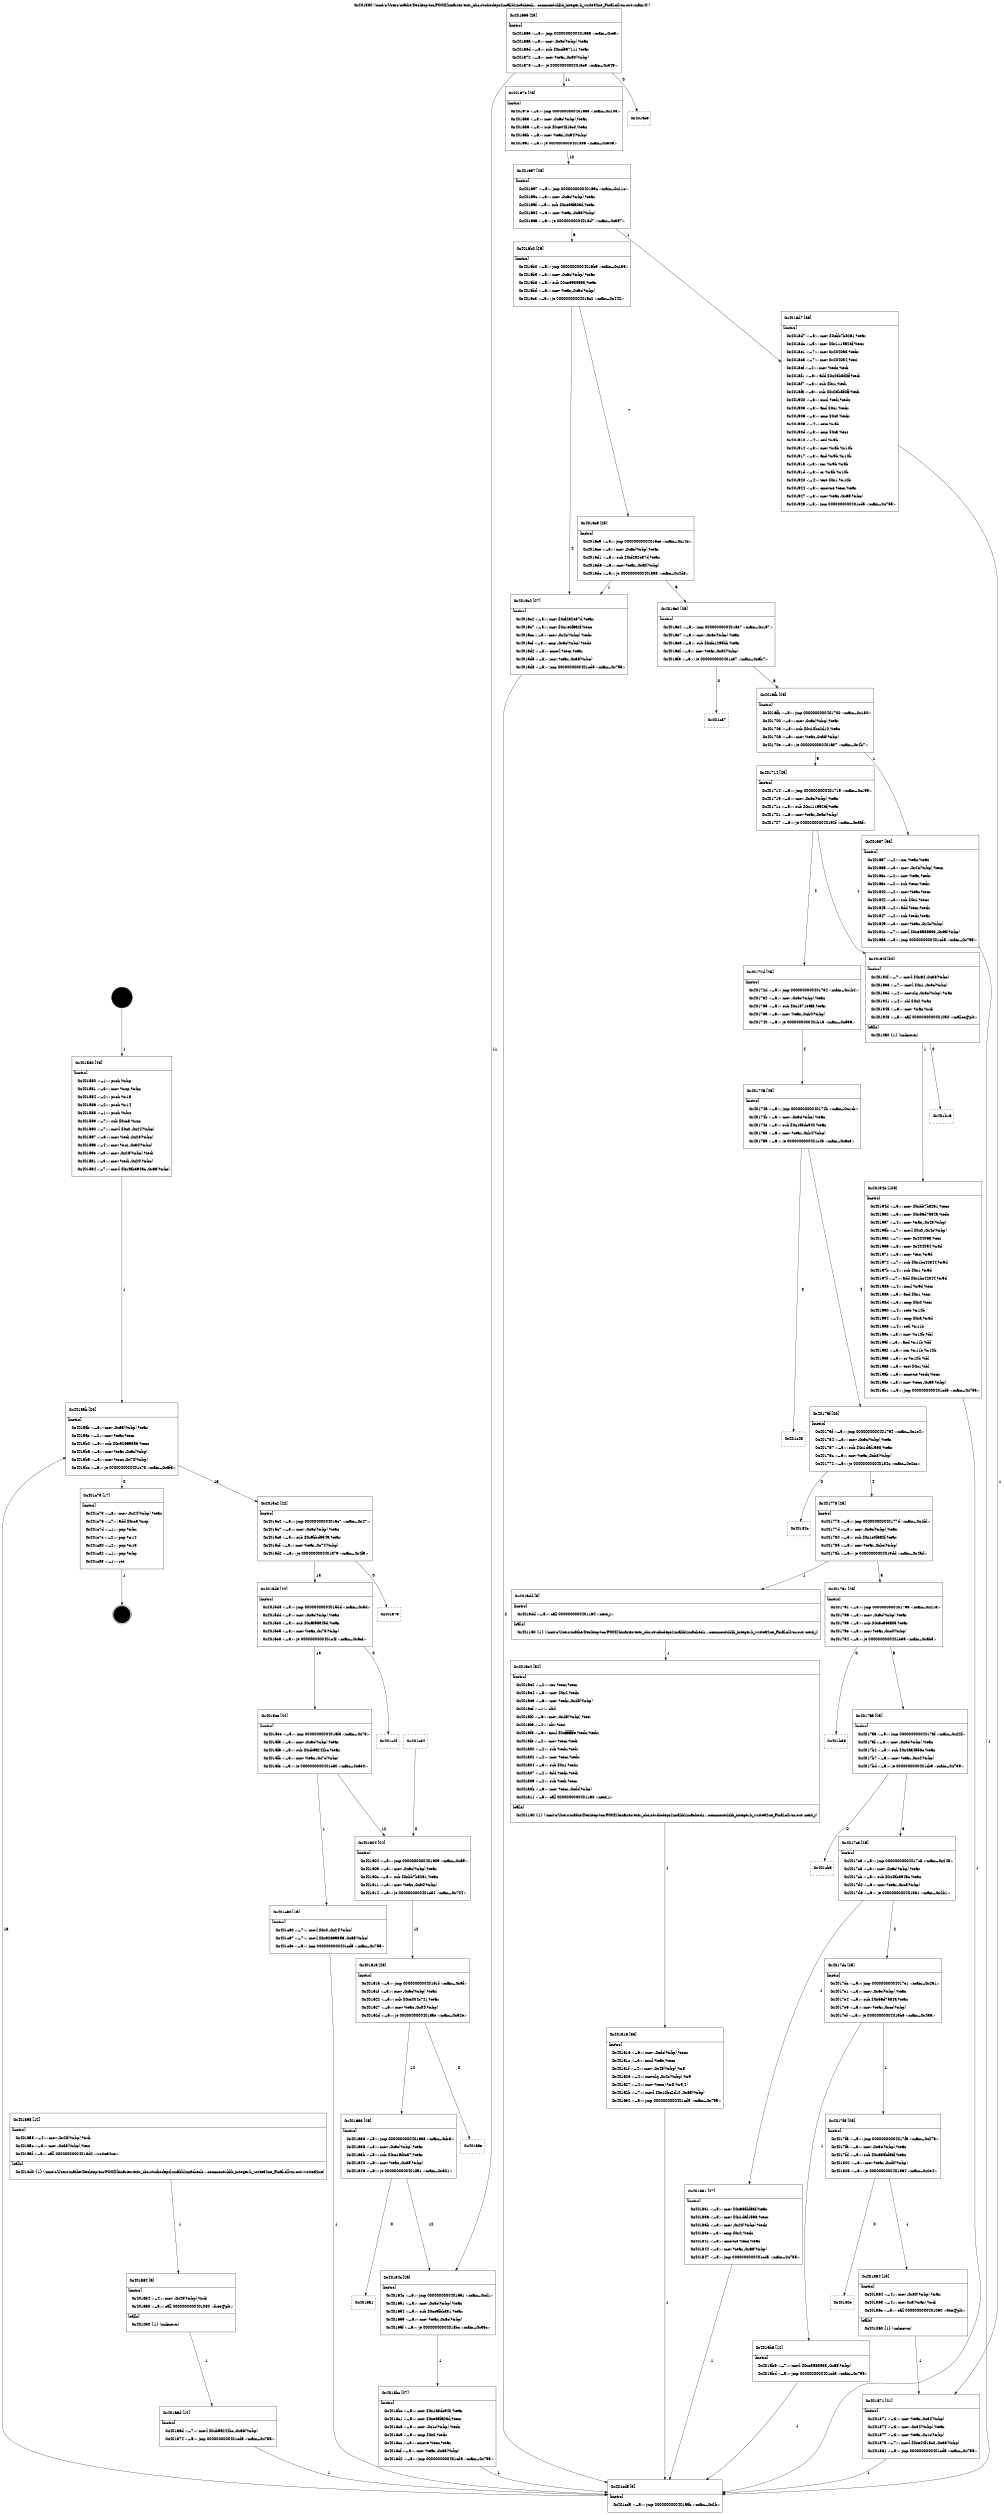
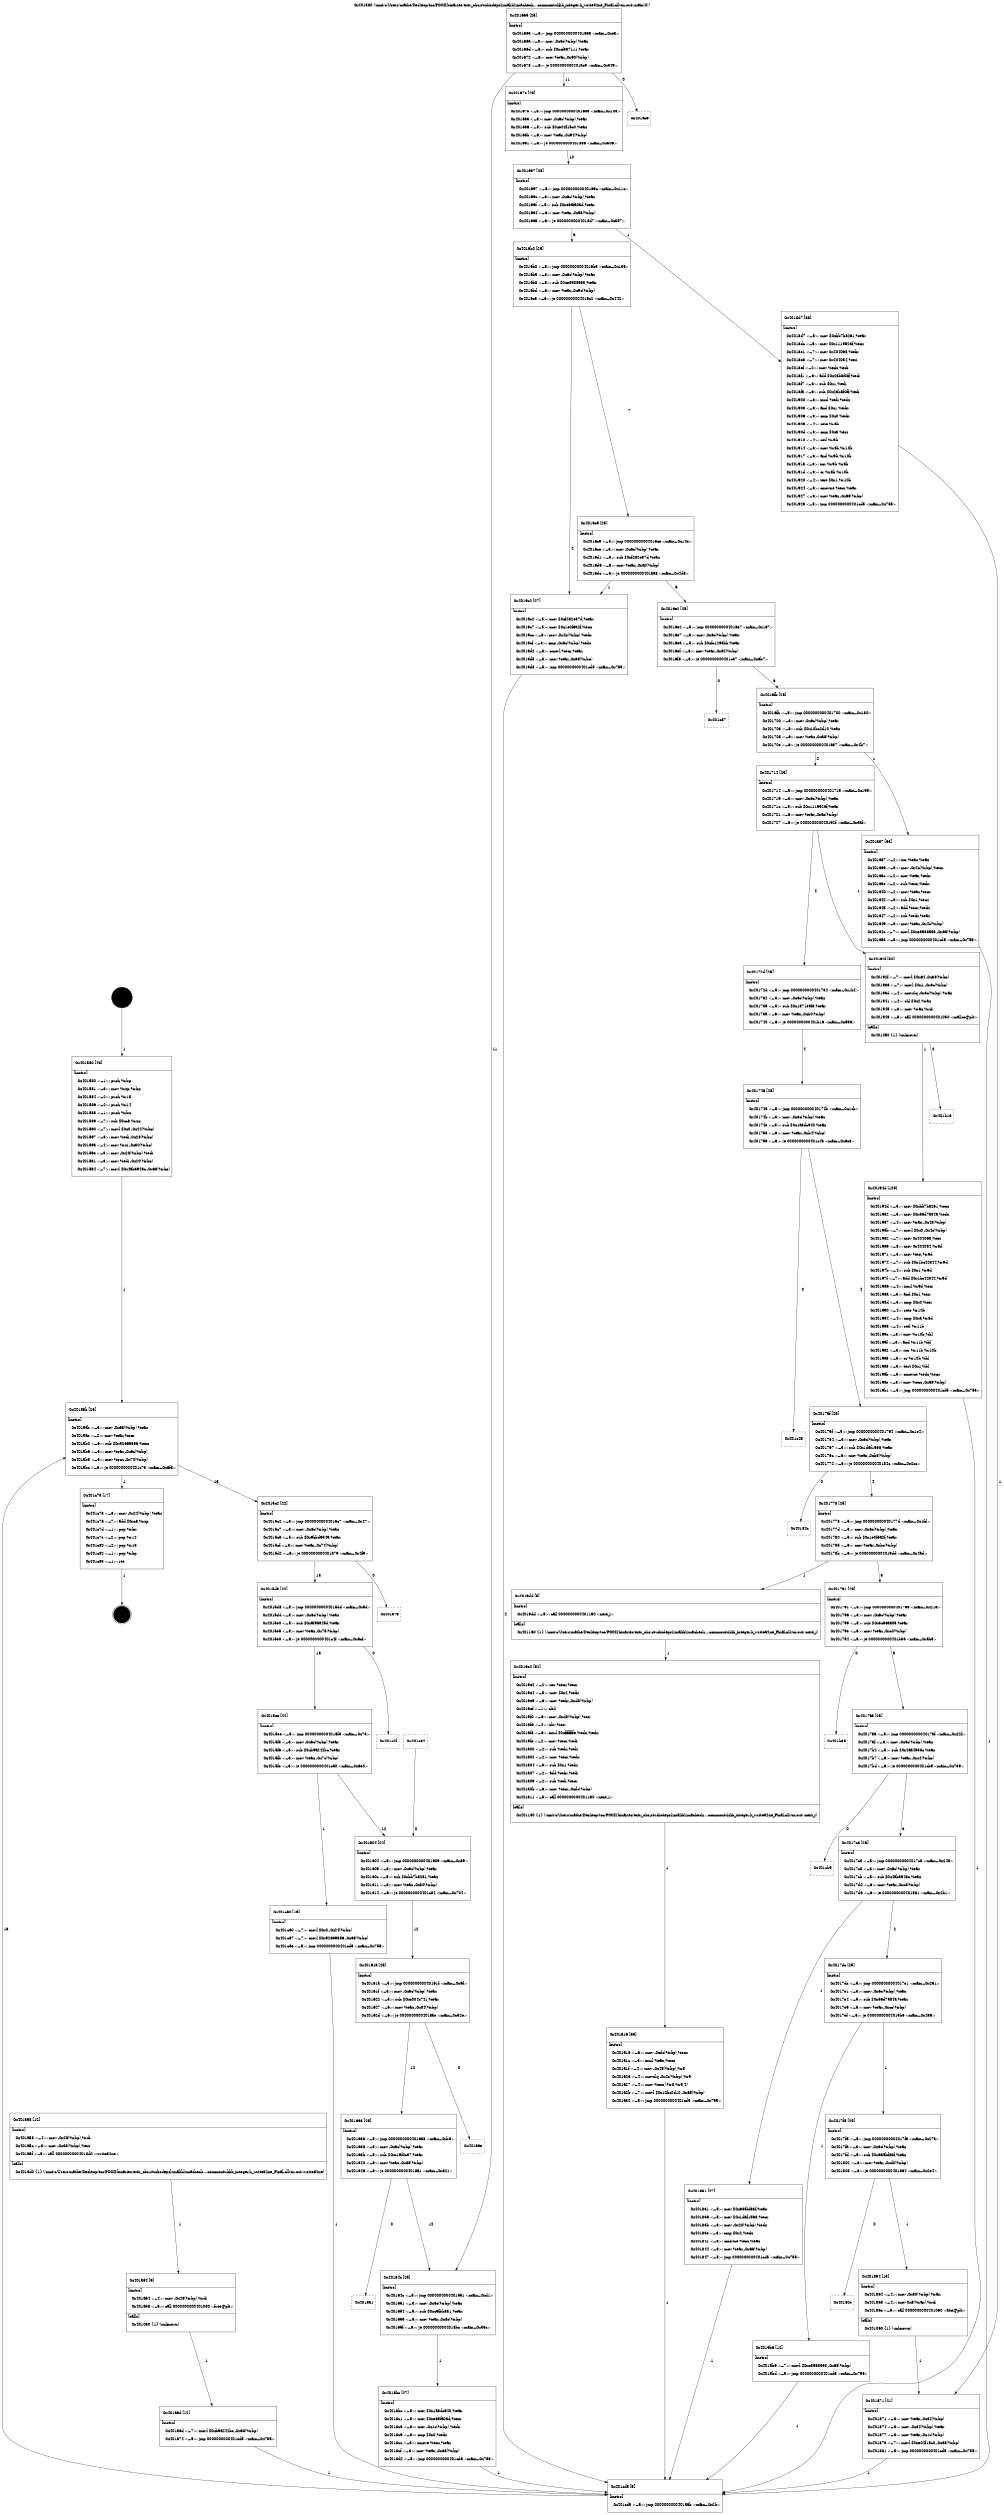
(817, 759) -> (817, 759)
(124, 1482) -> (124, 1482)
